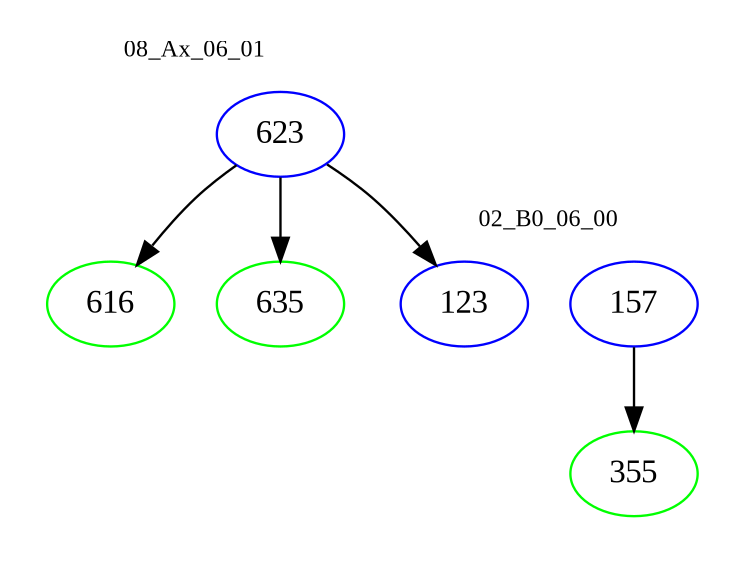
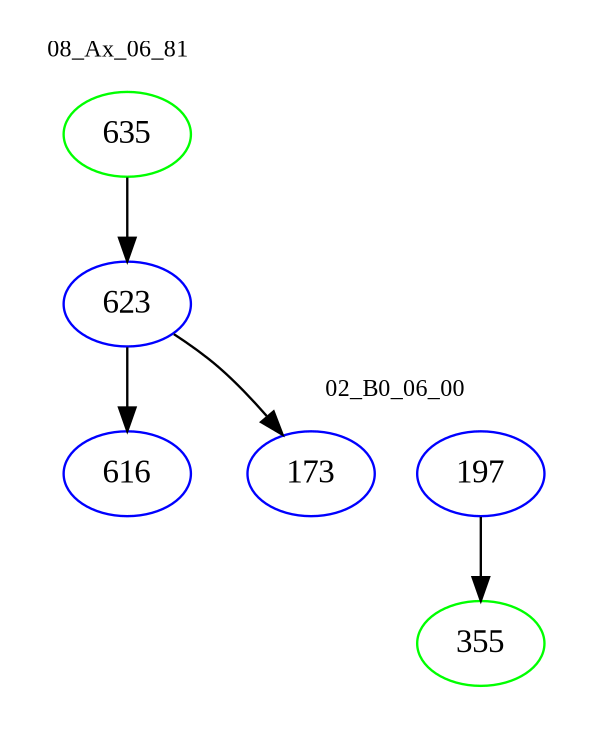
(196, 51) -> (119, 51)
(280, 208) -> (127, 208)
(111, 304) -> (127, 474)
(464, 304) -> (311, 474)
(634, 304) -> (481, 474)
